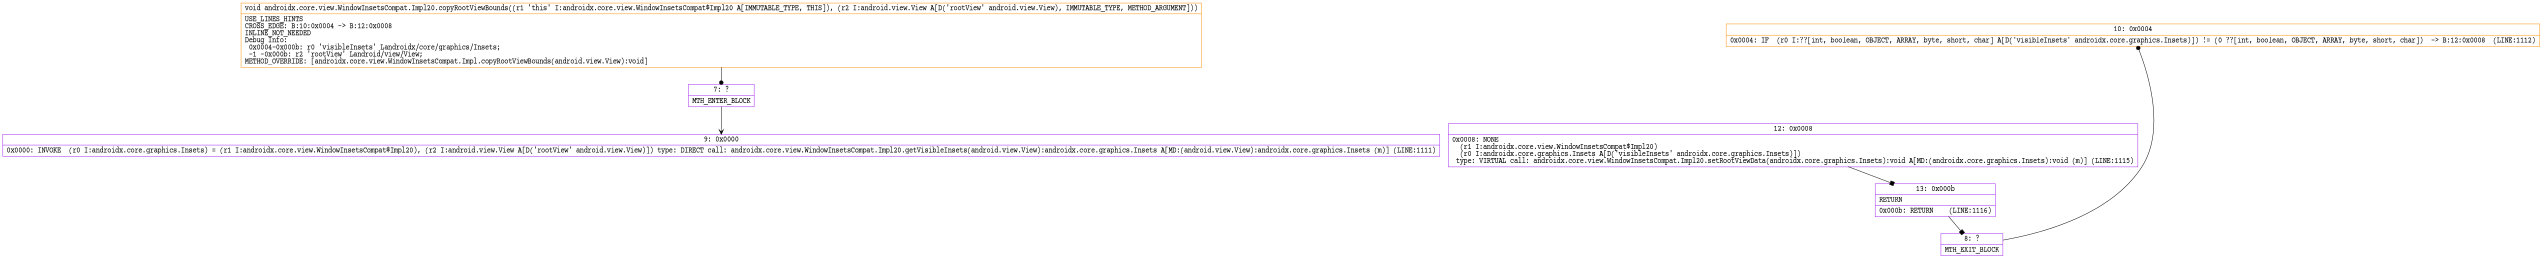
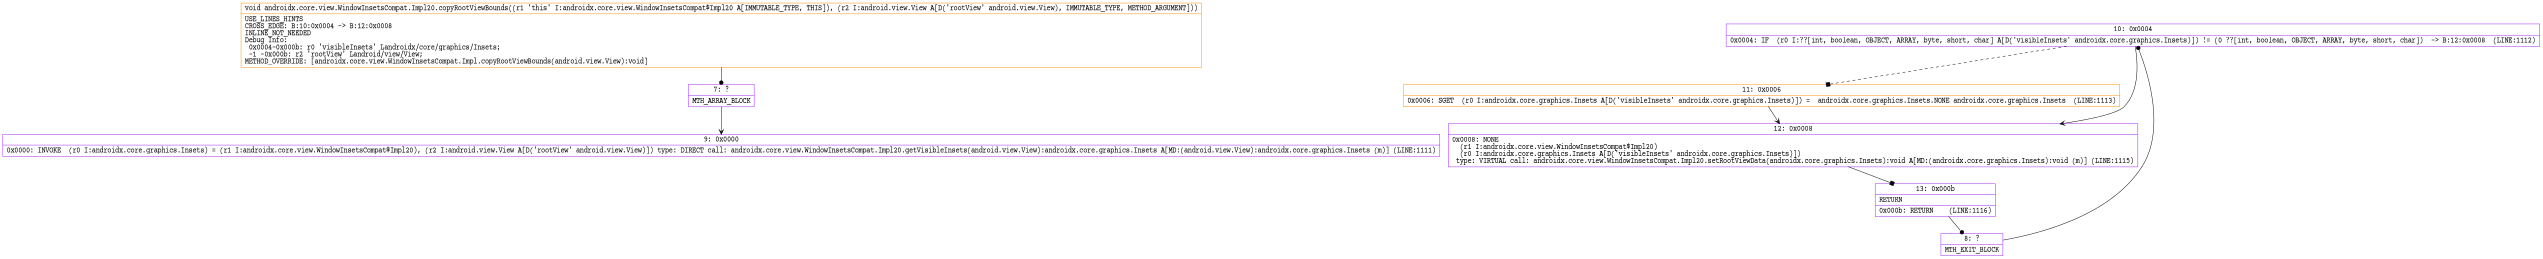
(2133, 35) -> (2133, 35)
none -> (1762, 96)
(721, 101) -> (721, 101)
none -> (2125, 106)
(1954, 223) -> (1954, 223)
